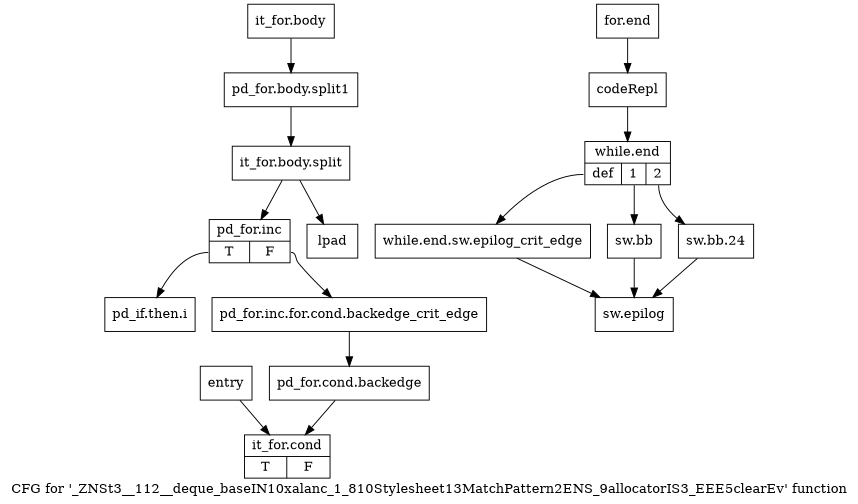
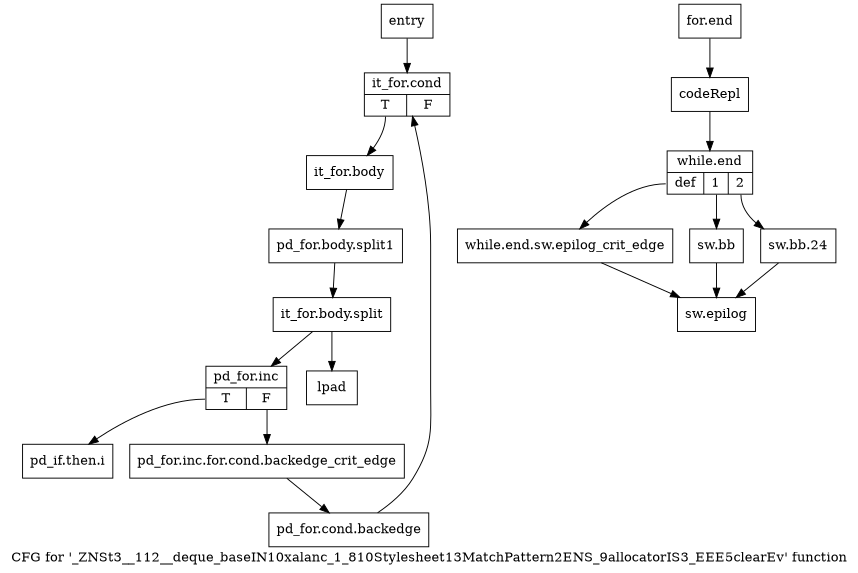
none -> (382, 133)
